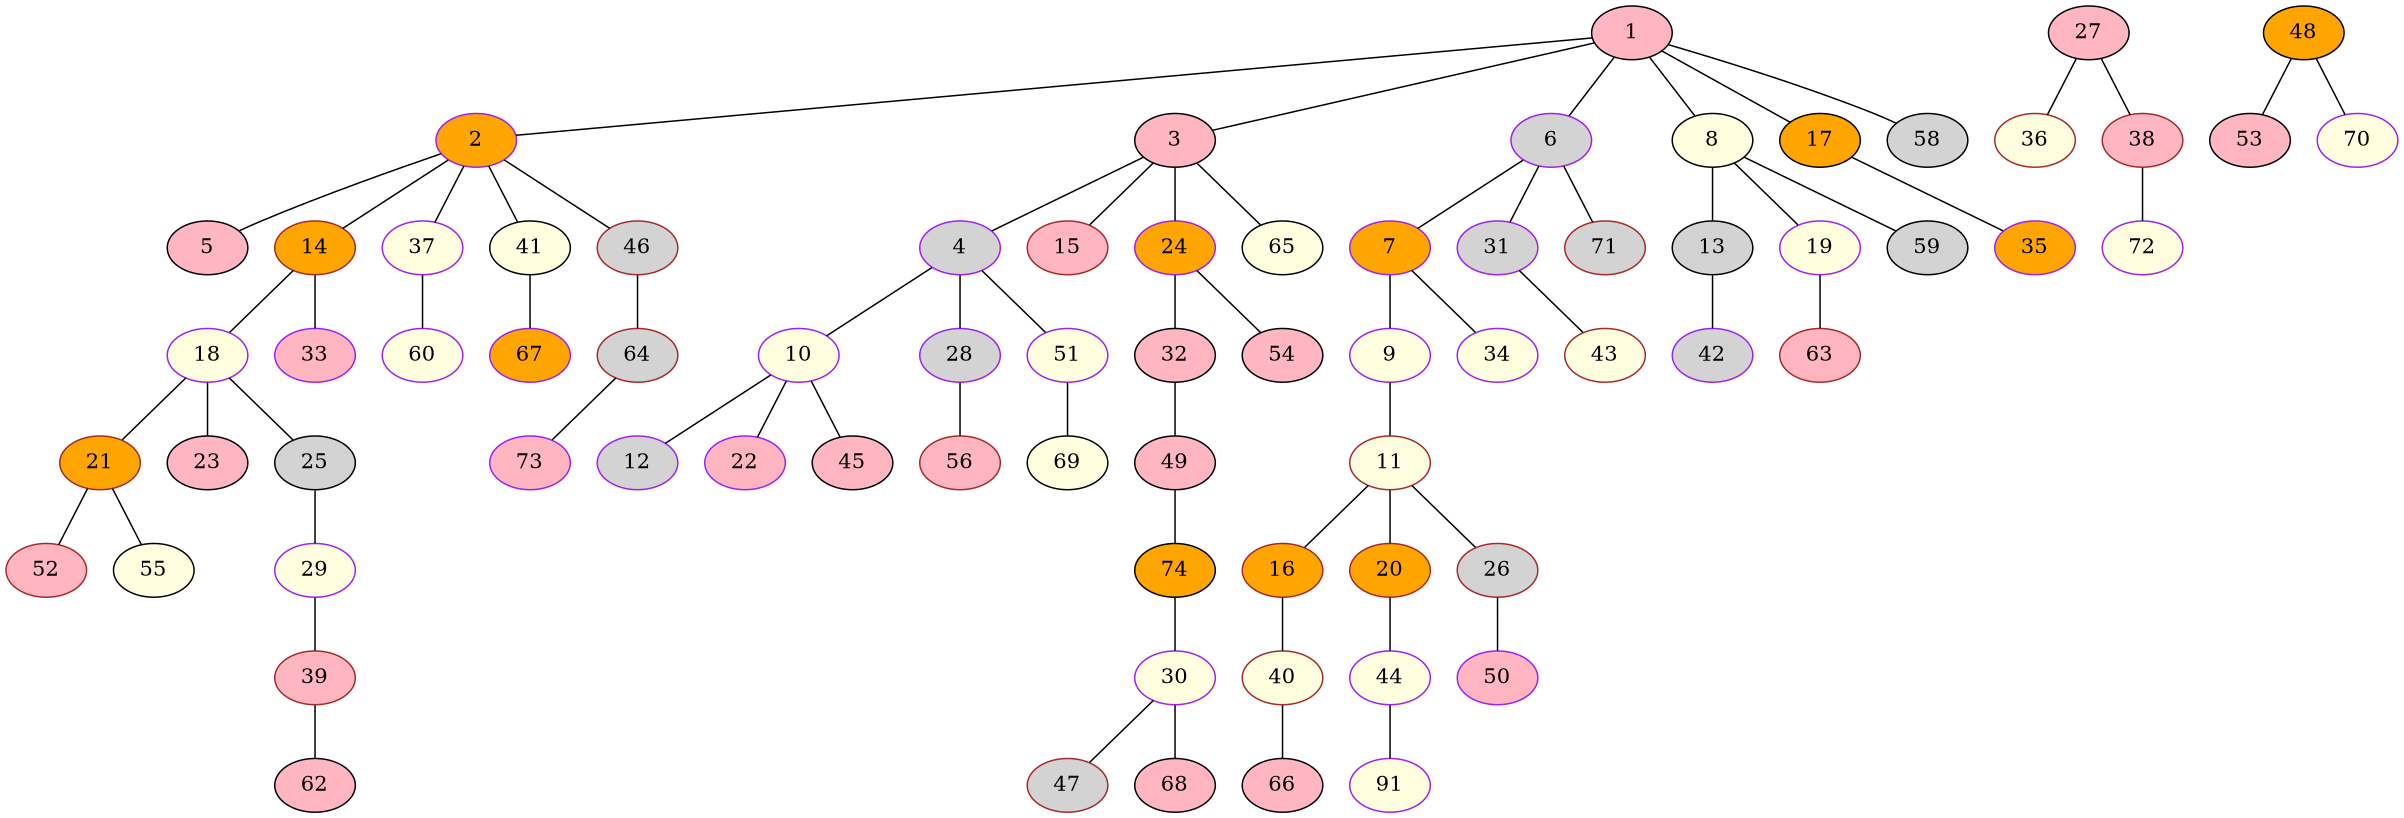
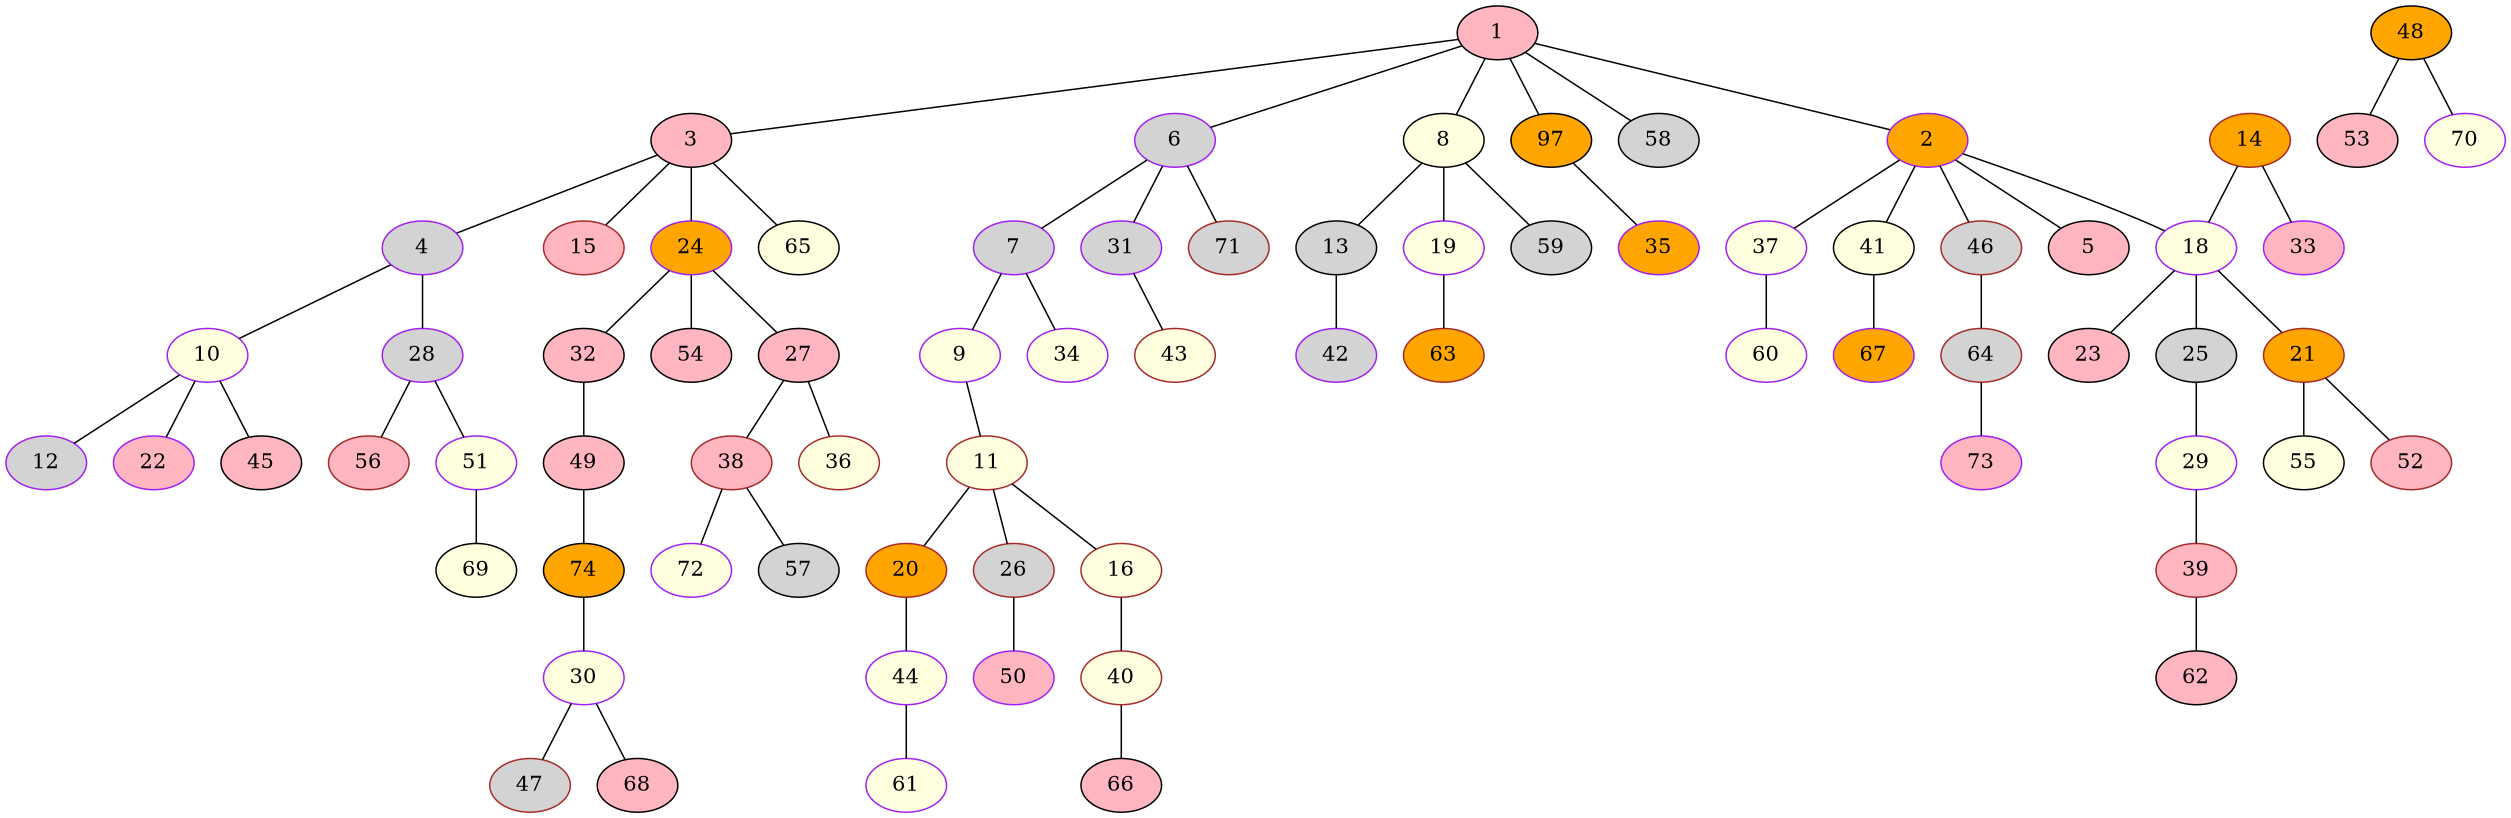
(1820, 140) -> (1551, 140)
(396, 194) -> (2065, 190)
(1390, 248) -> (1014, 248)
none -> (745, 301)
(1014, 301) -> (449, 409)
(1820, 355) -> (1444, 355)
none -> (799, 570)
(1283, 570) -> (1121, 570)
(1390, 785) -> (906, 785)
